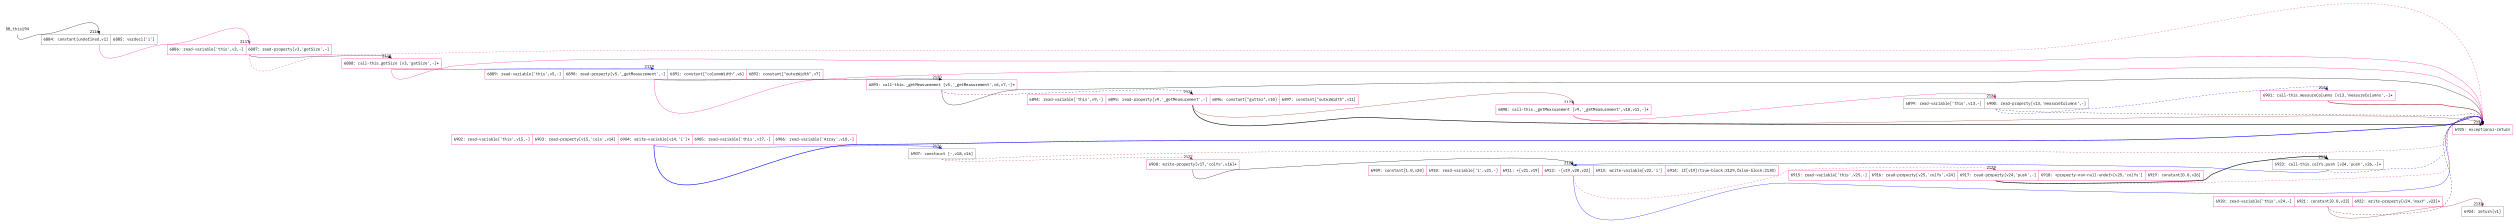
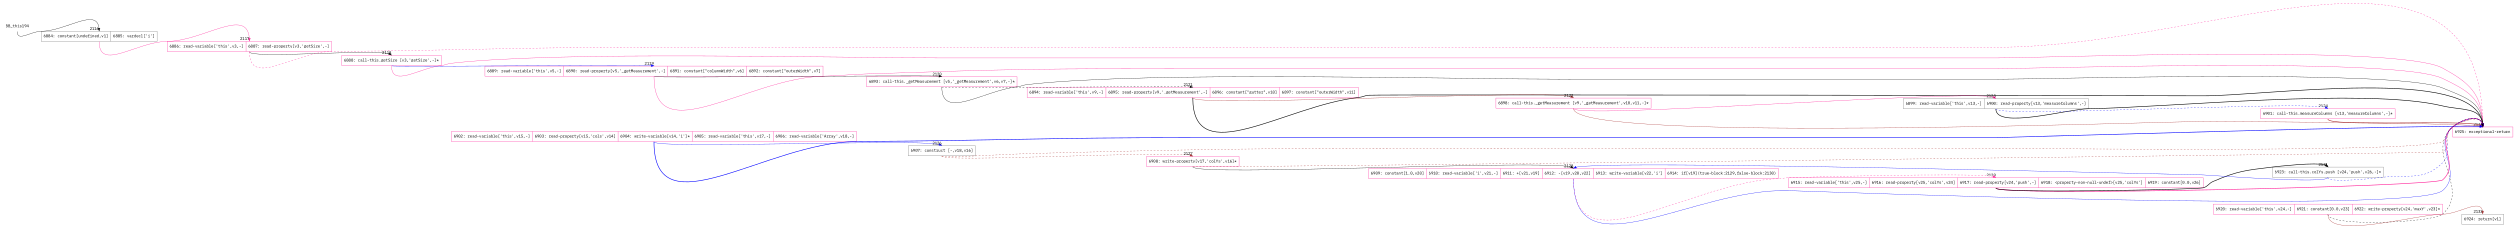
(2241, 114) -> (2241, 101)
none -> (1849, 160)
(2262, 181) -> (2265, 189)
